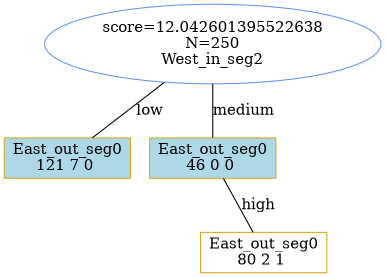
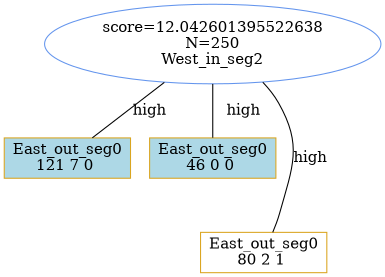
(150, 111) -> (150, 111)
(244, 111) -> (244, 111)
(238, 205) -> (293, 155)
